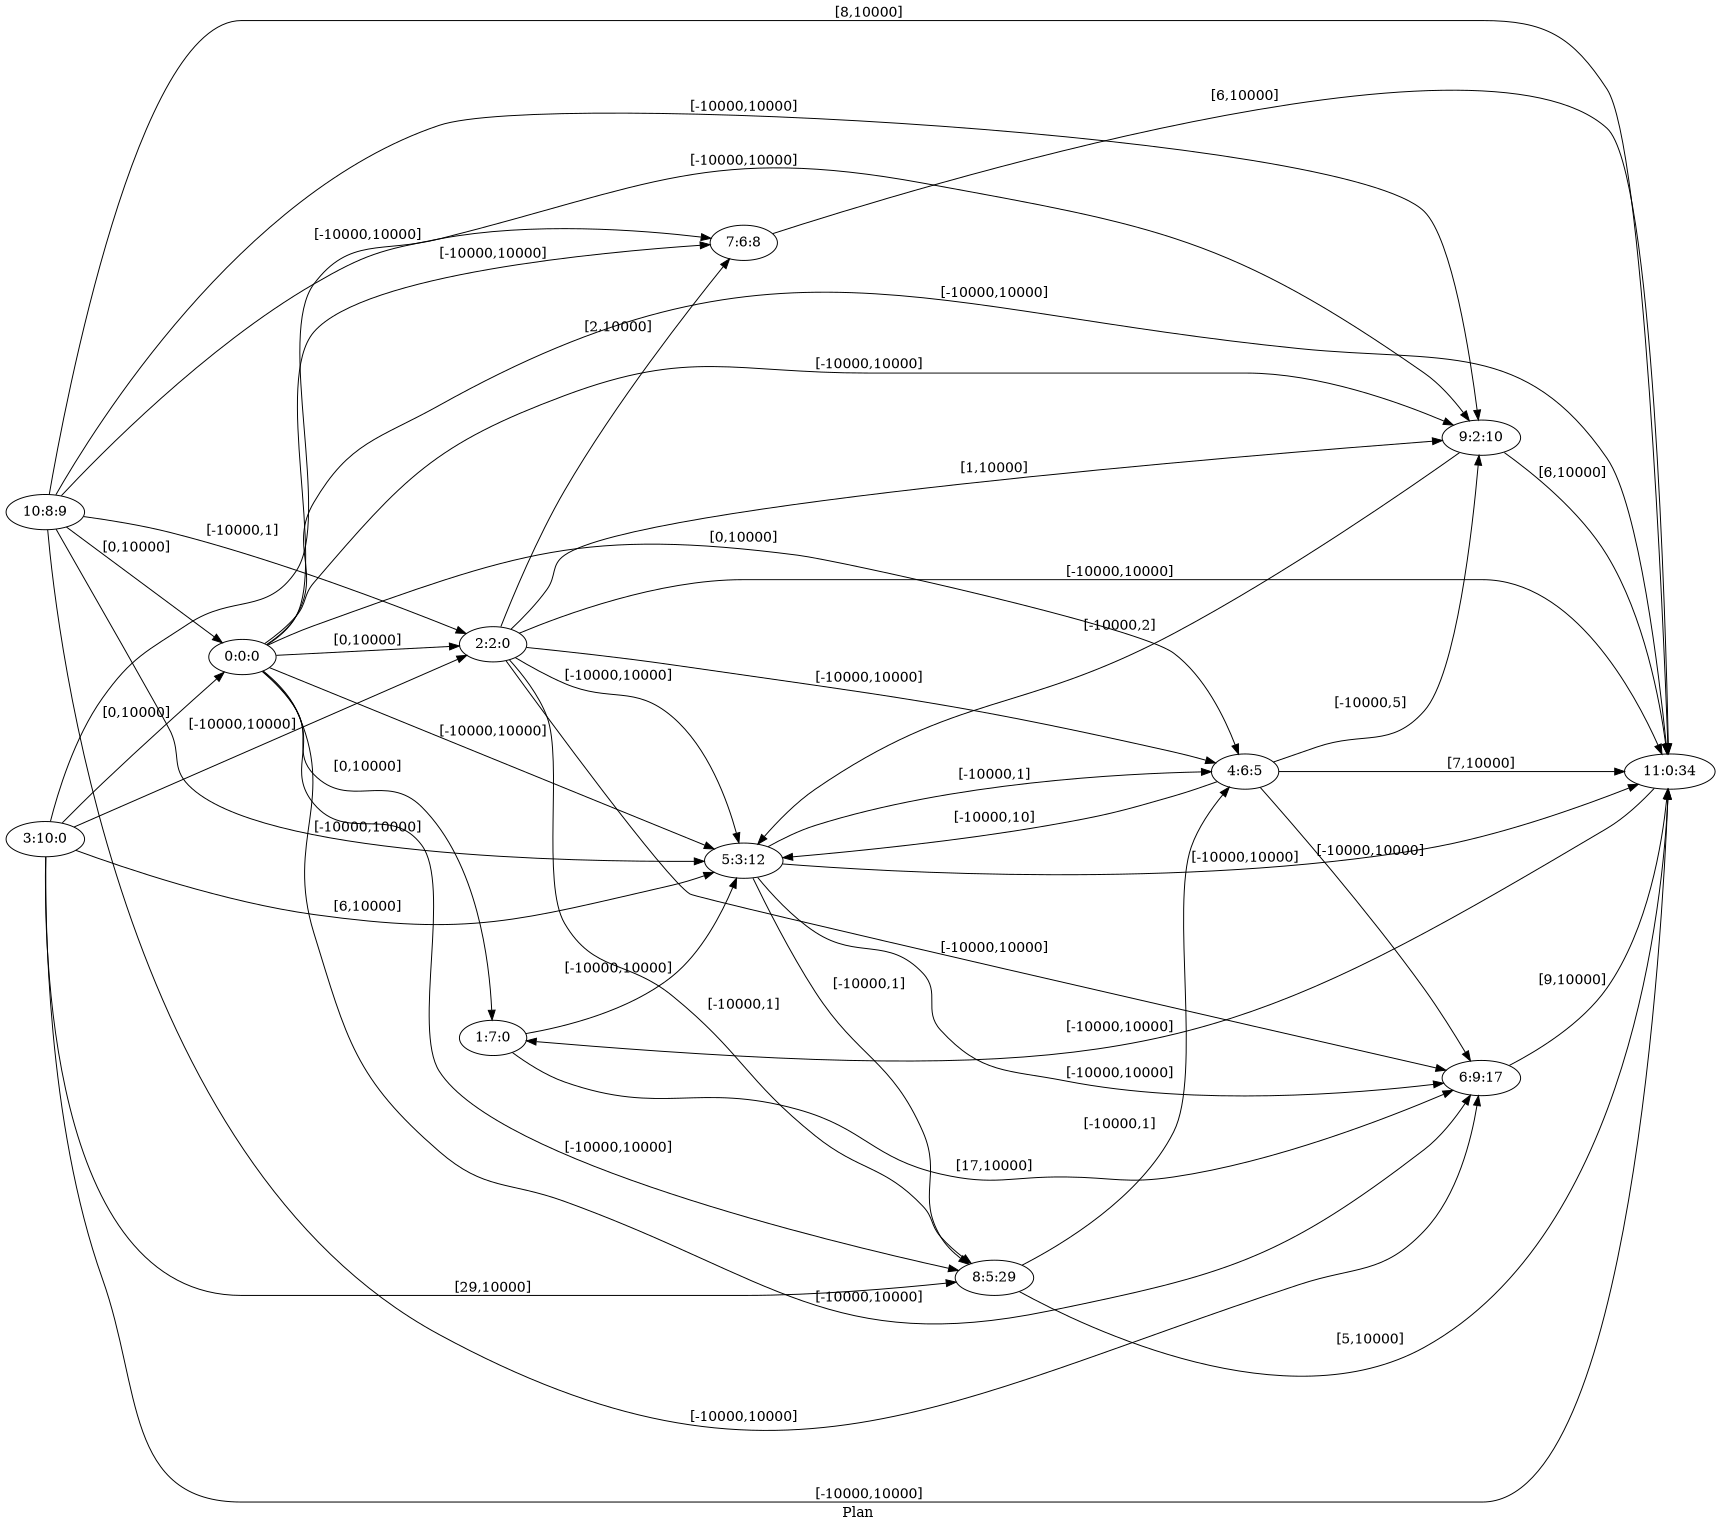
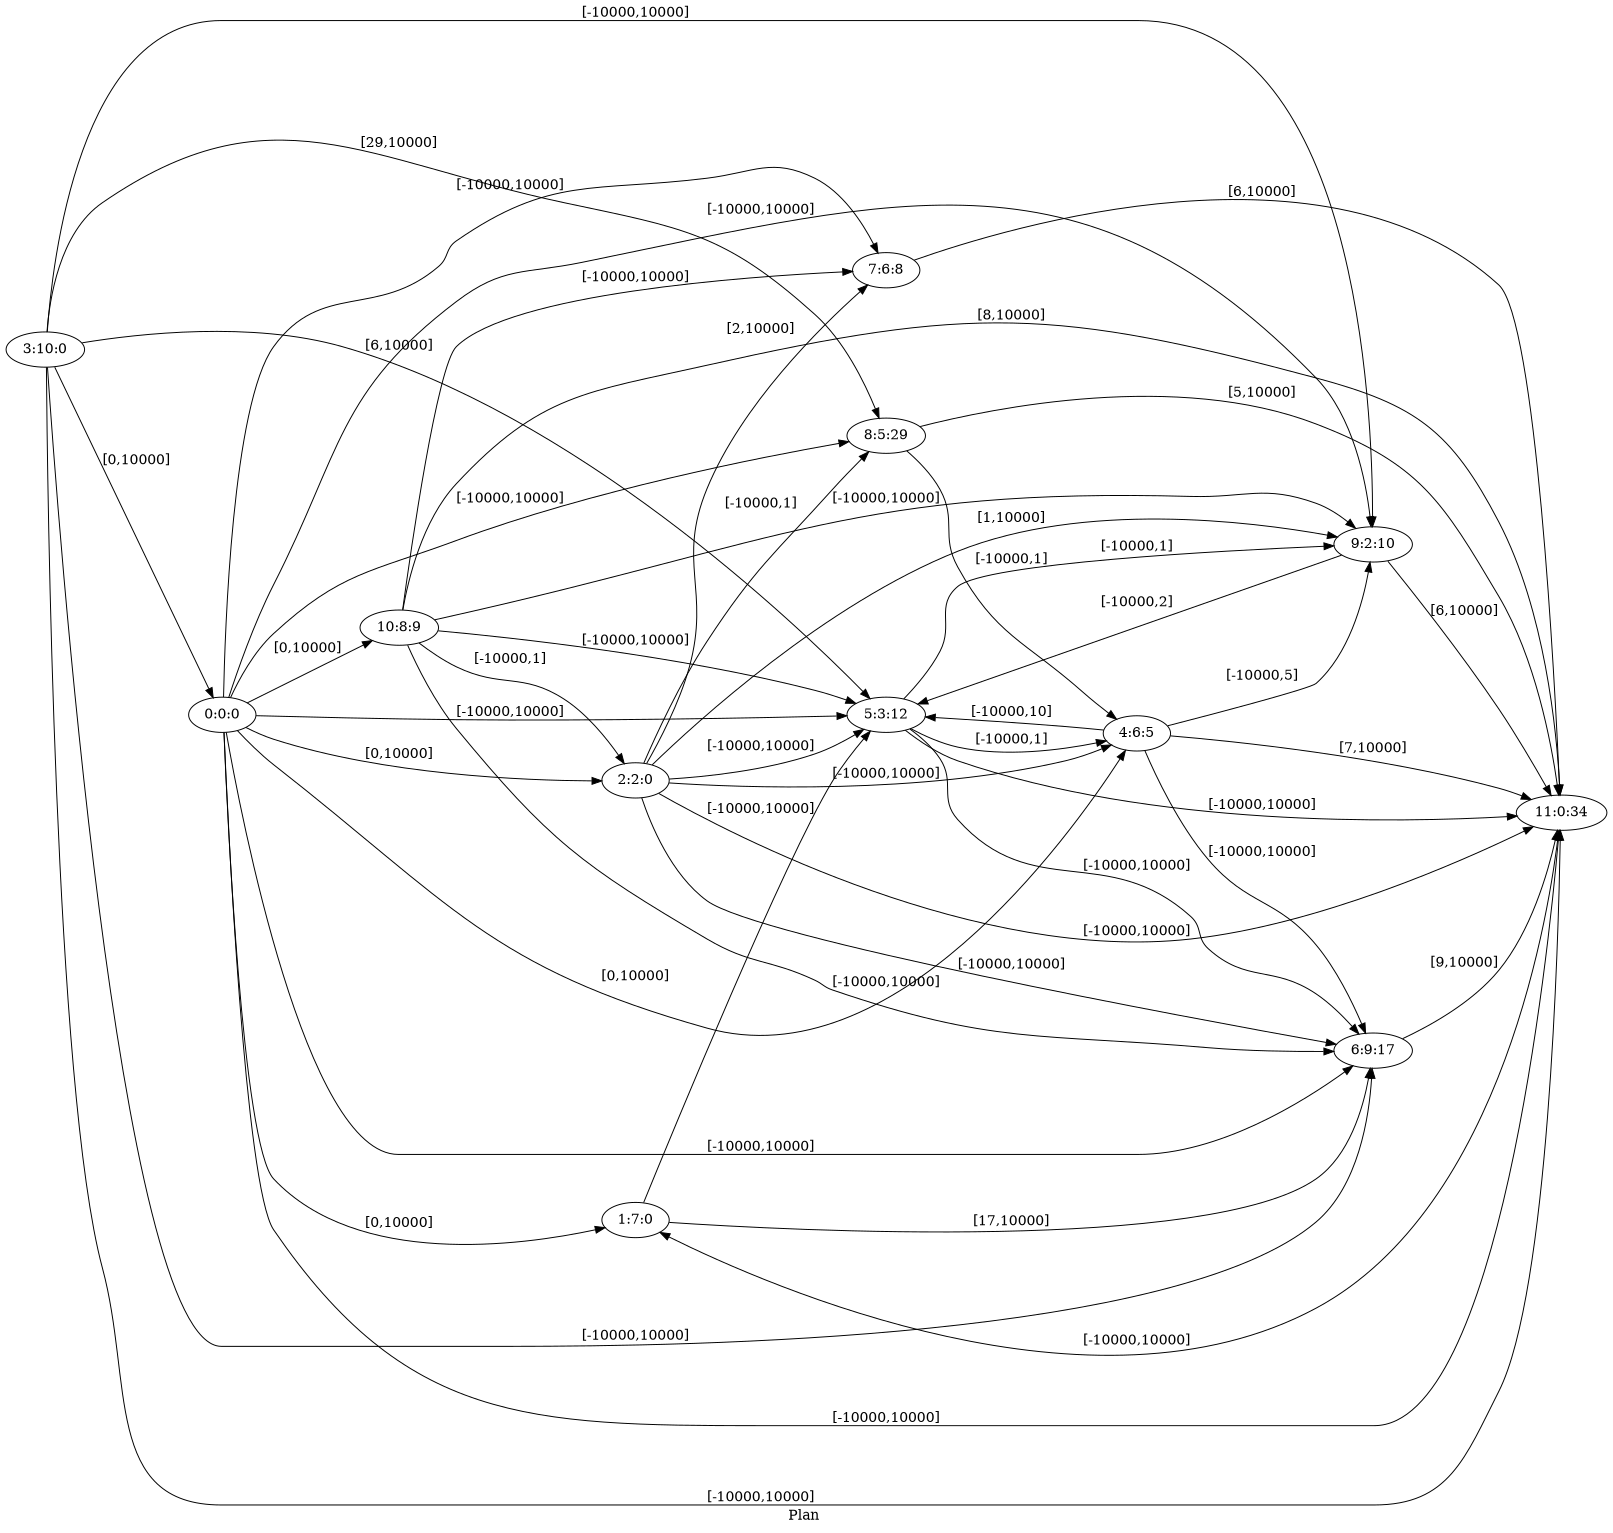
(140, 582) -> (305, 674)
(266, 743) -> (354, 1346)
(868, 1054) -> (1075, 563)
